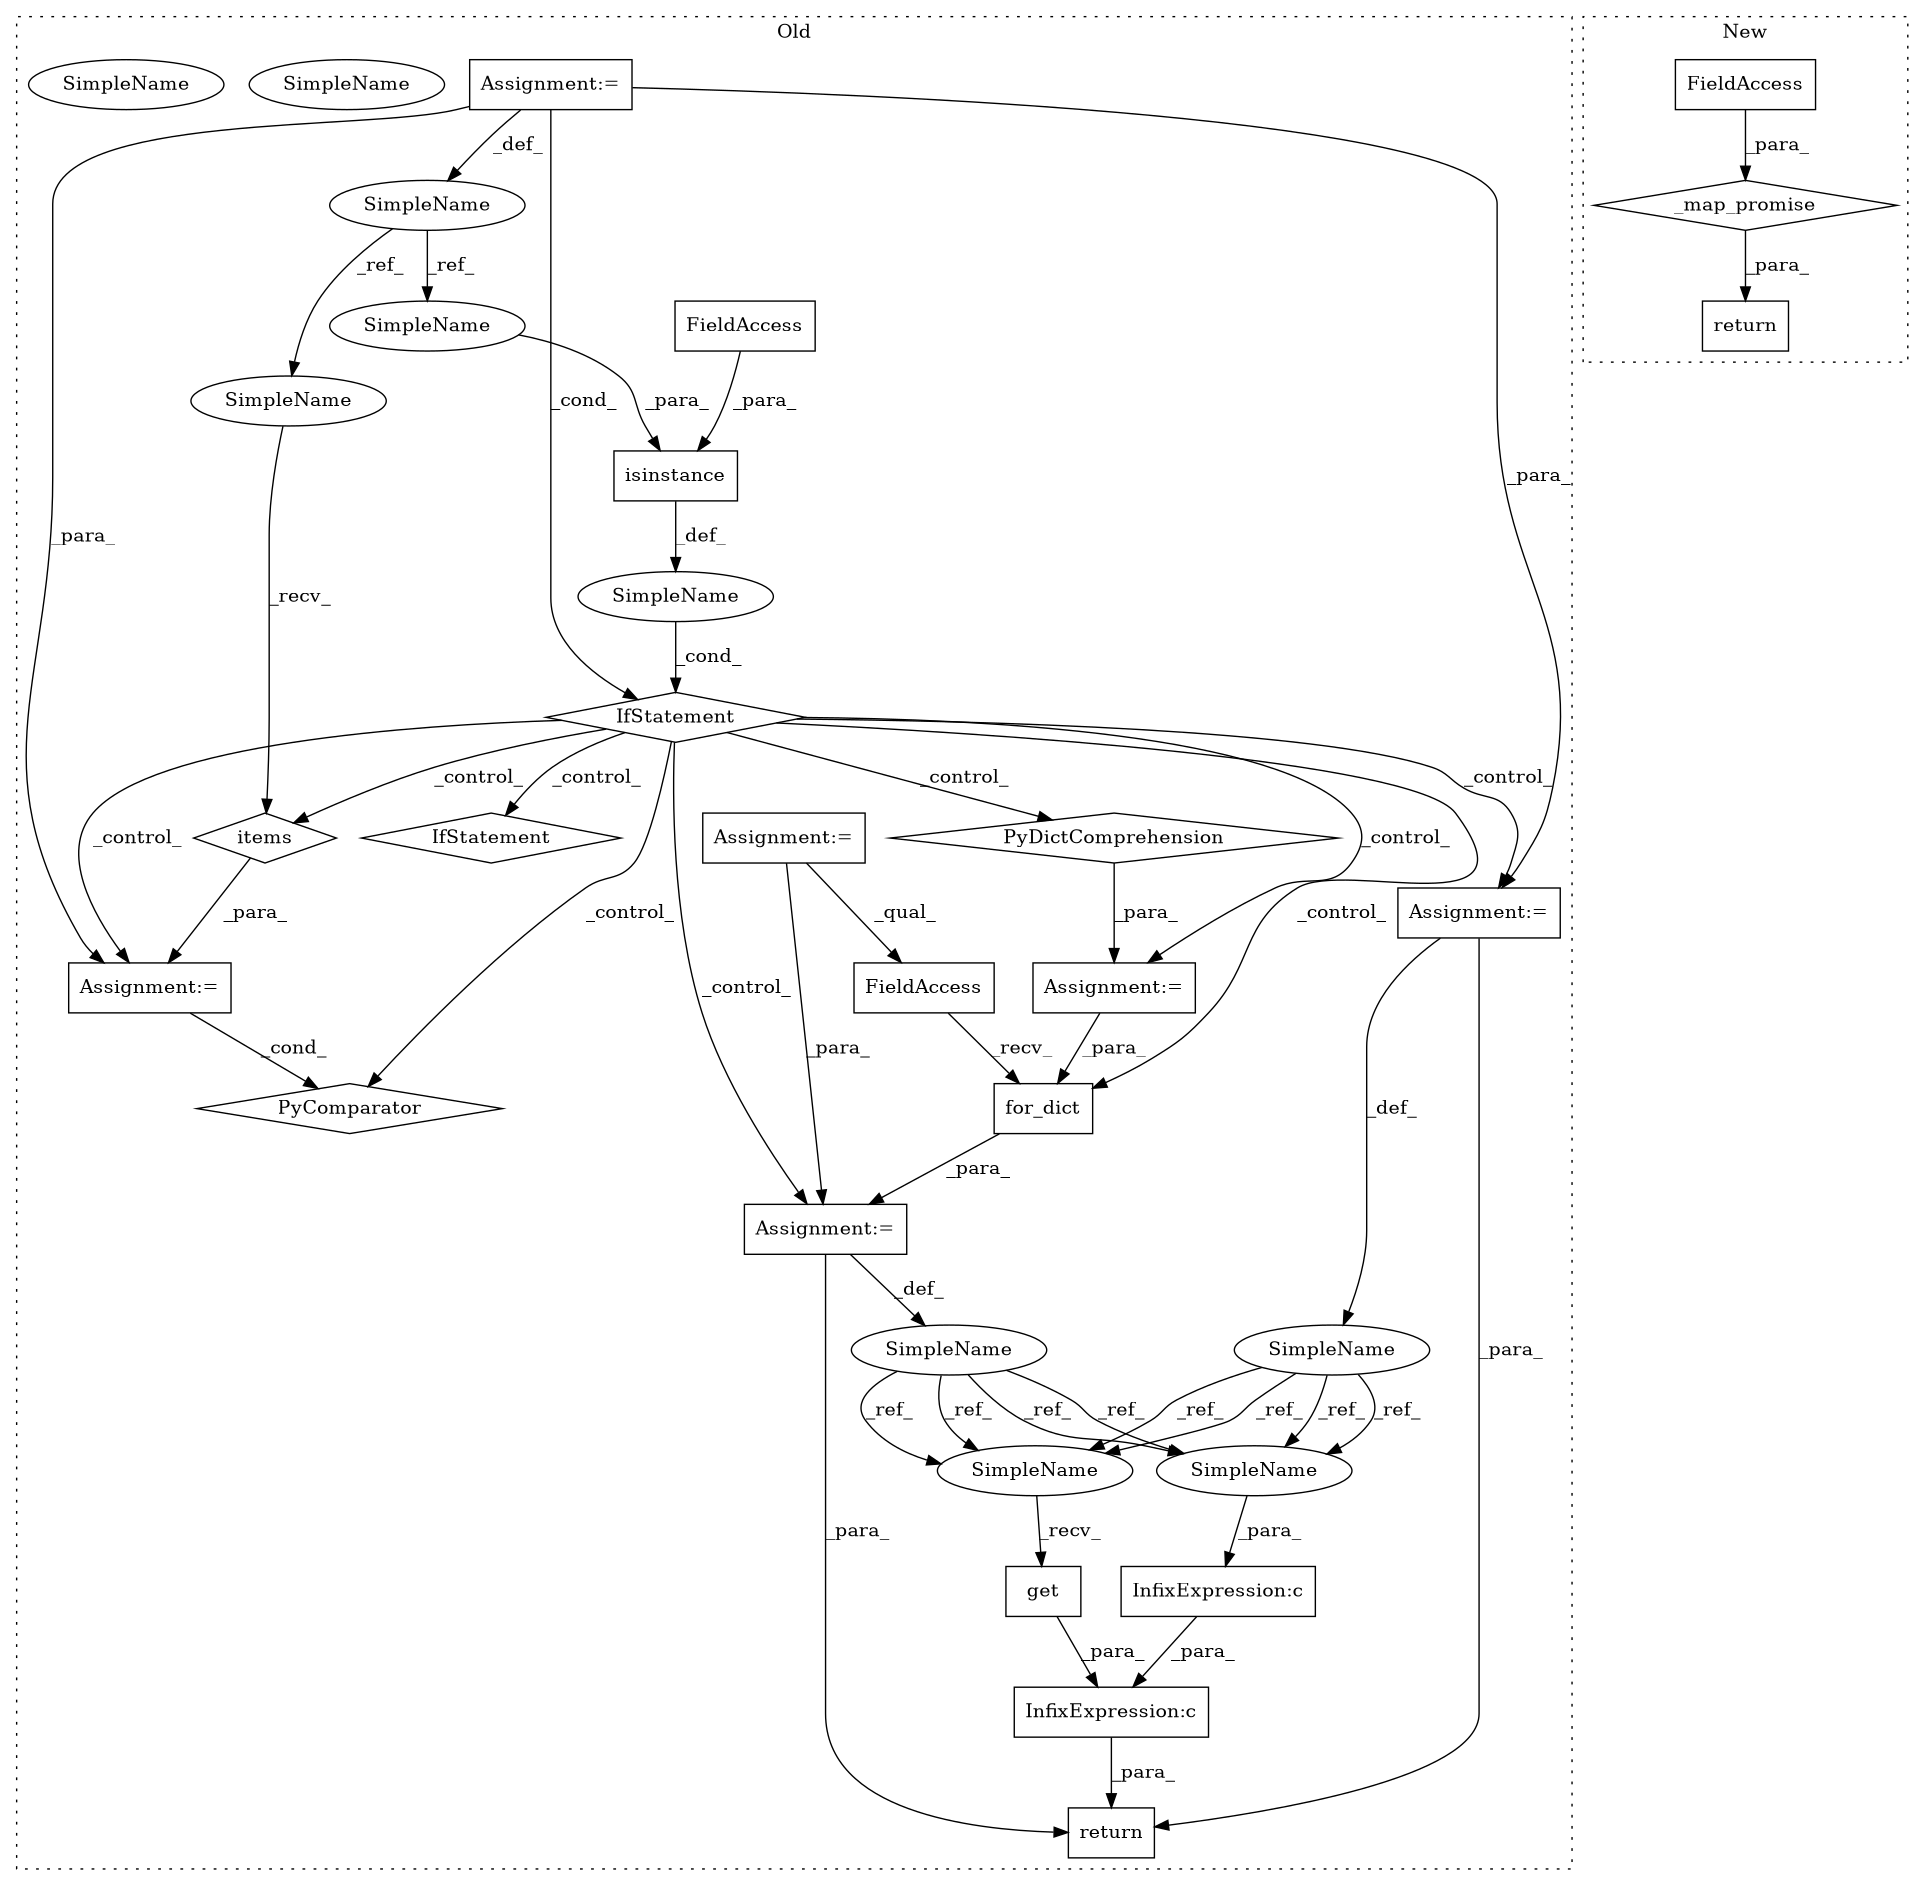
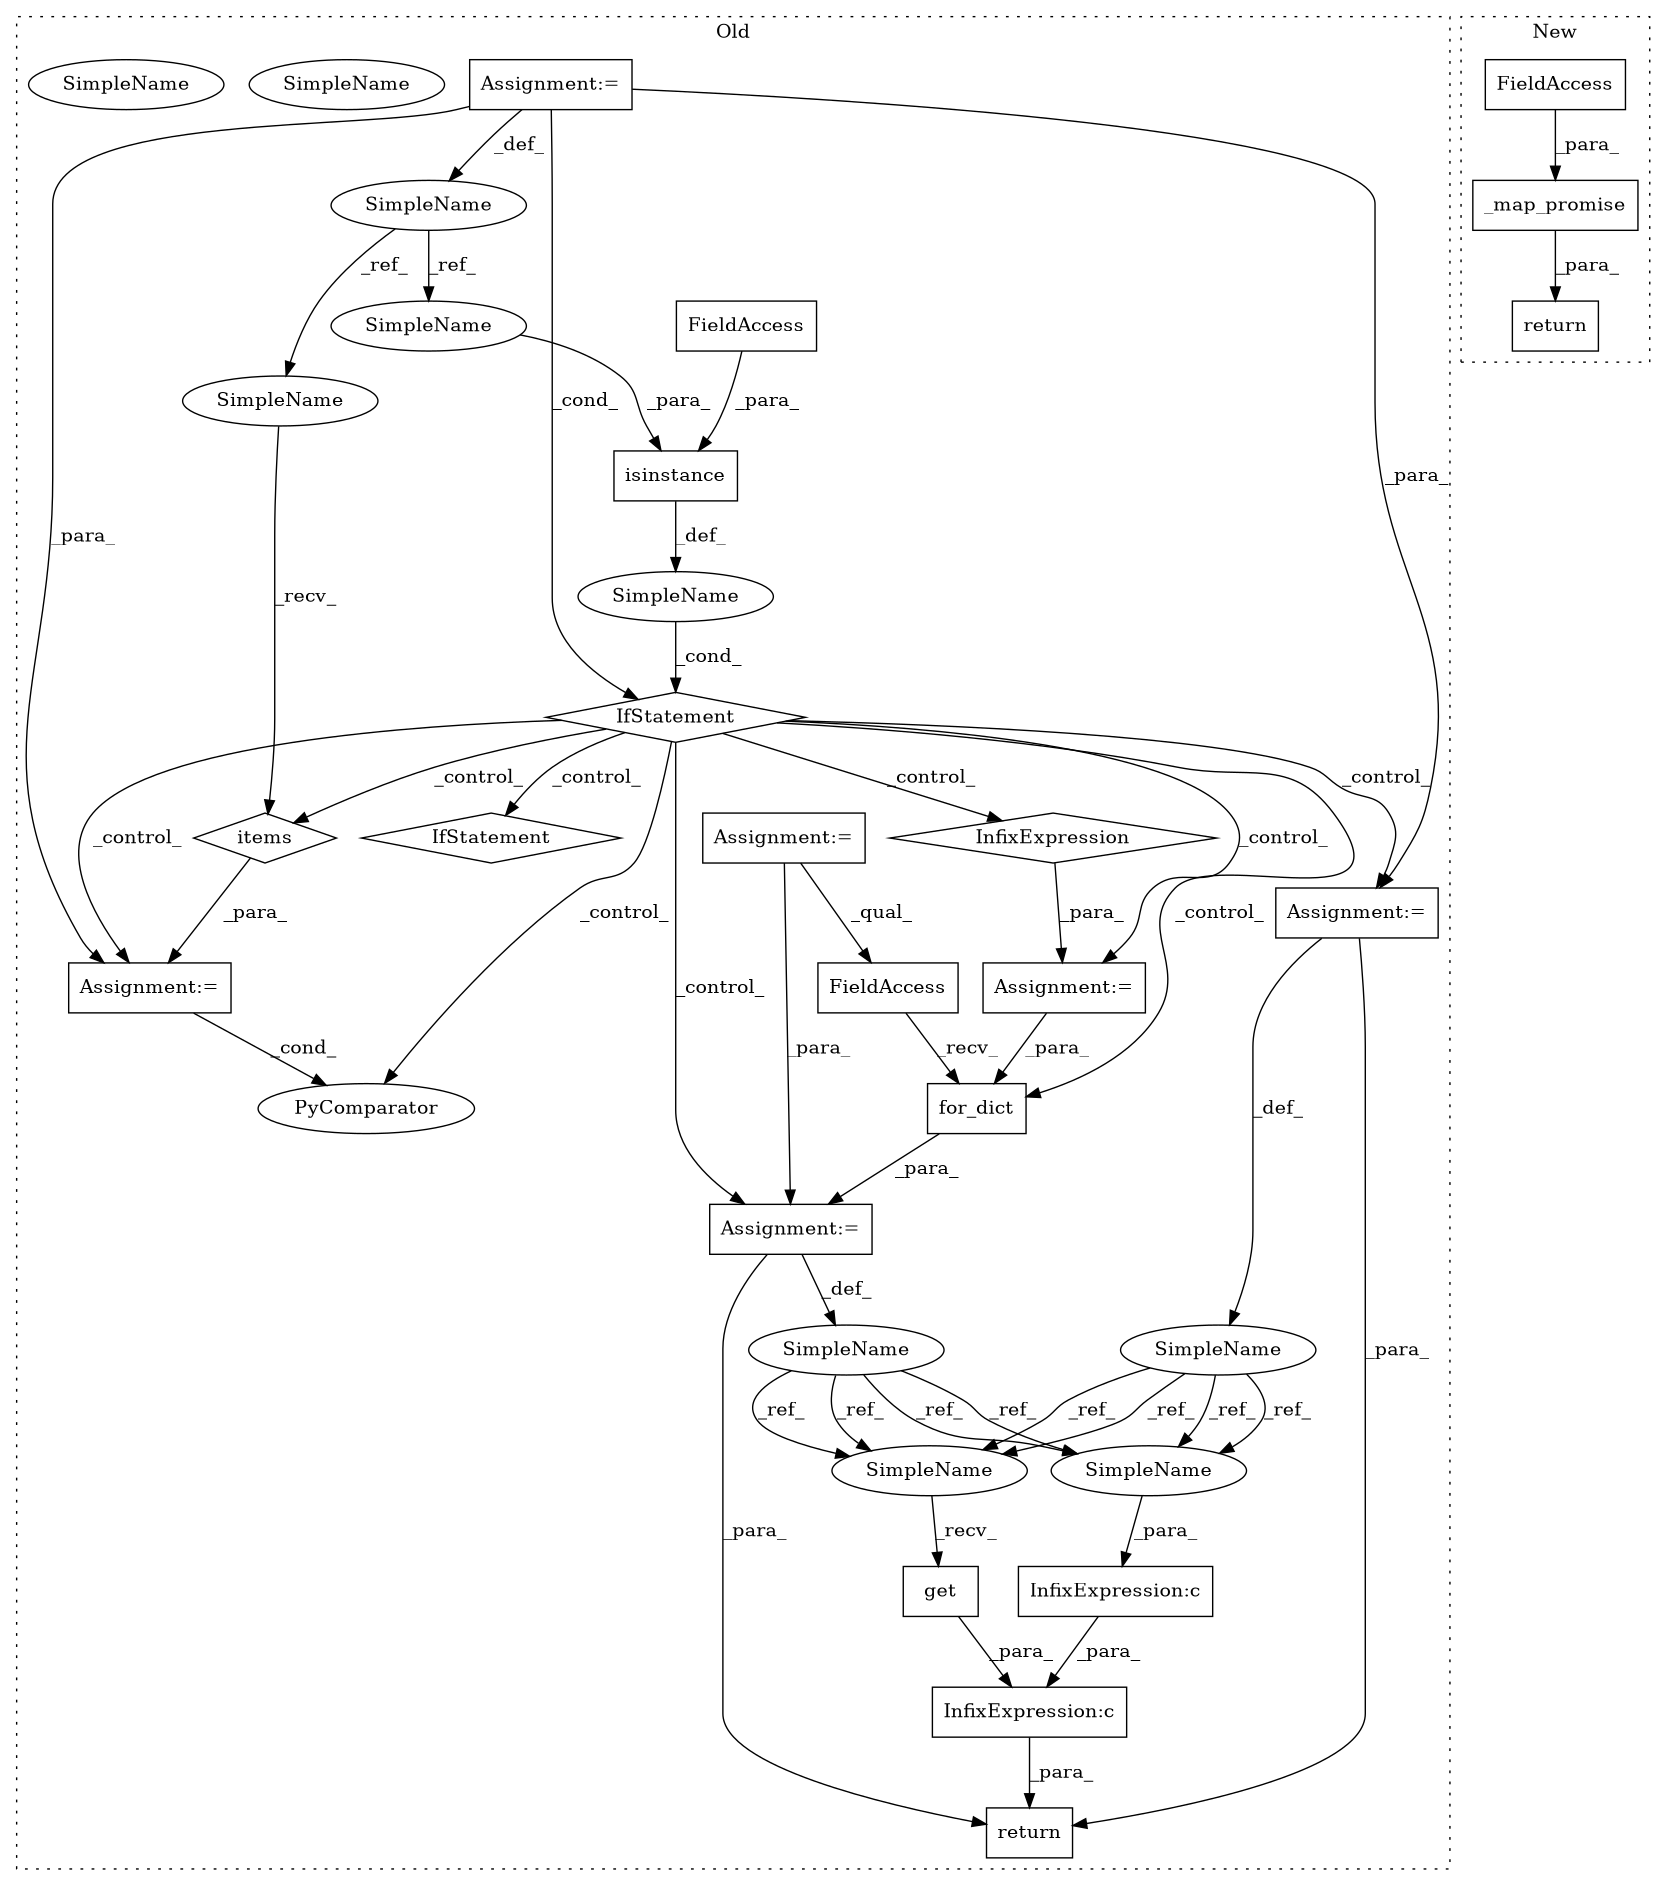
(1745, 205) -> (1555, 205)
(1114, 838) -> (1053, 838)
(350, 1109) -> (366, 1109)
